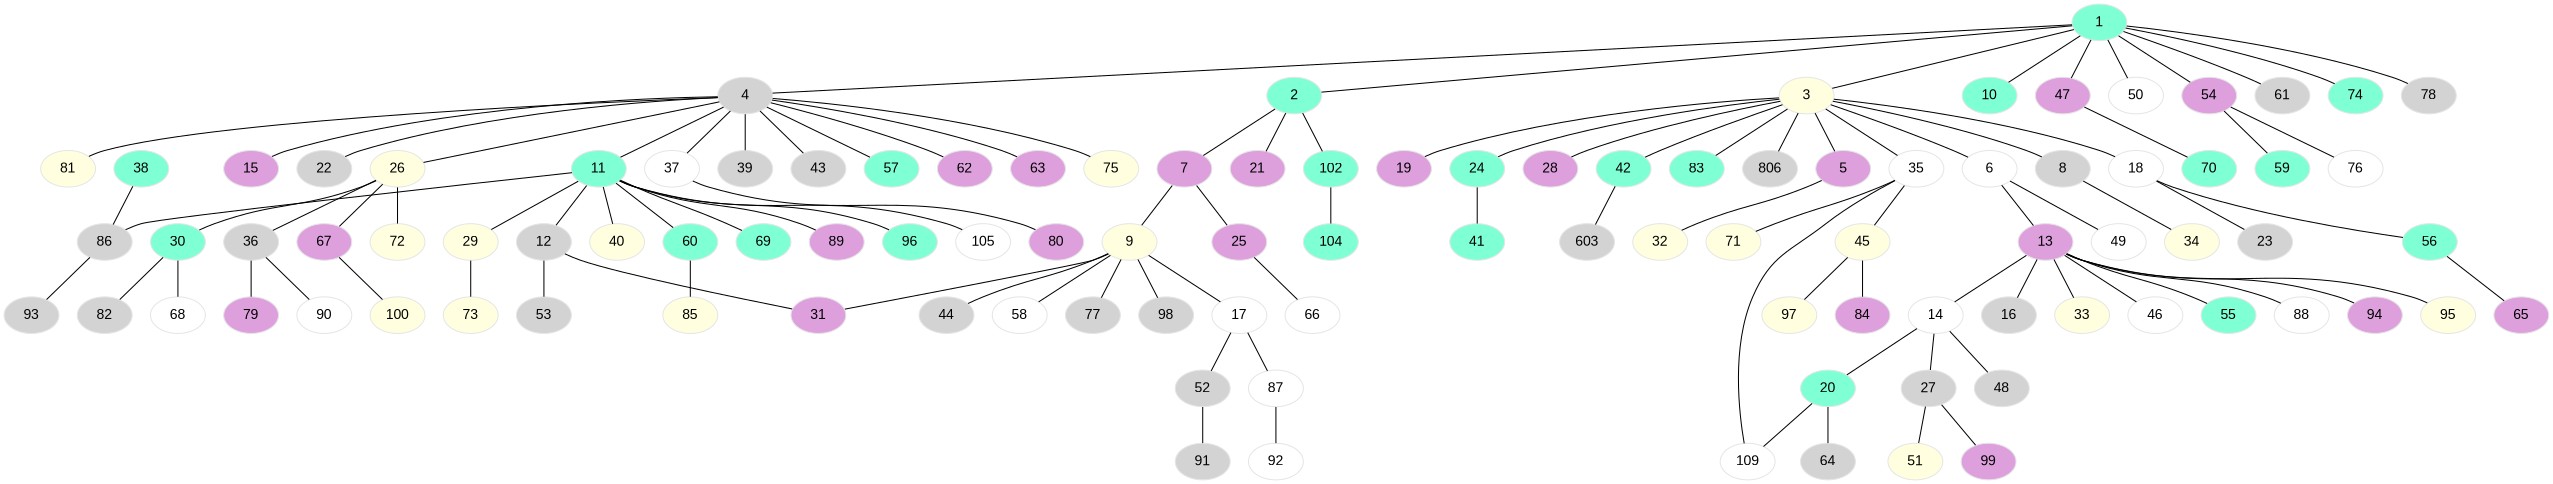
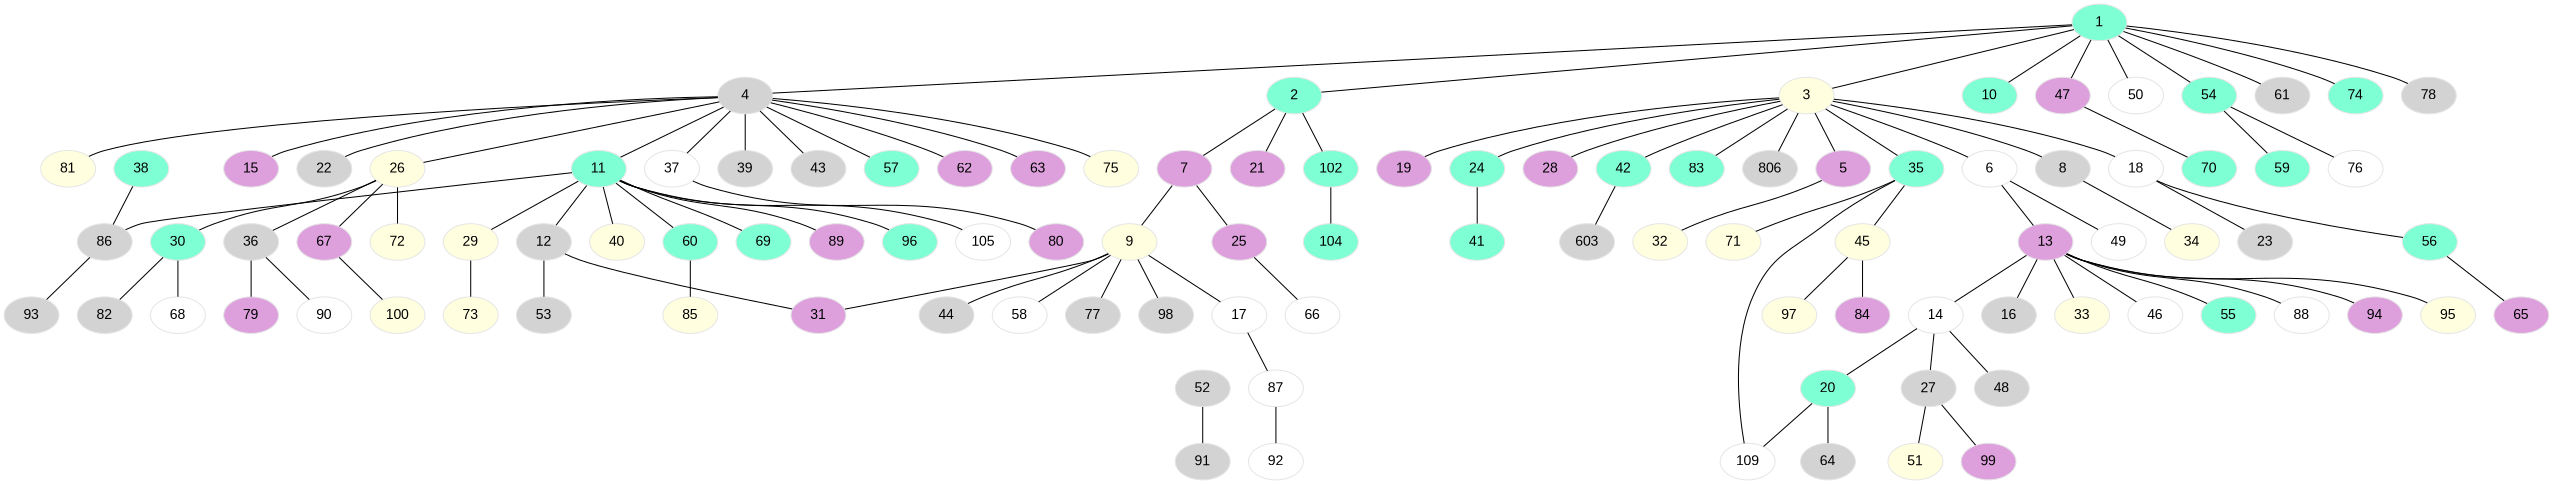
(2209, 96) -> (2209, 96)
(1916, 169) -> (1916, 169)
(1221, 352) -> none
